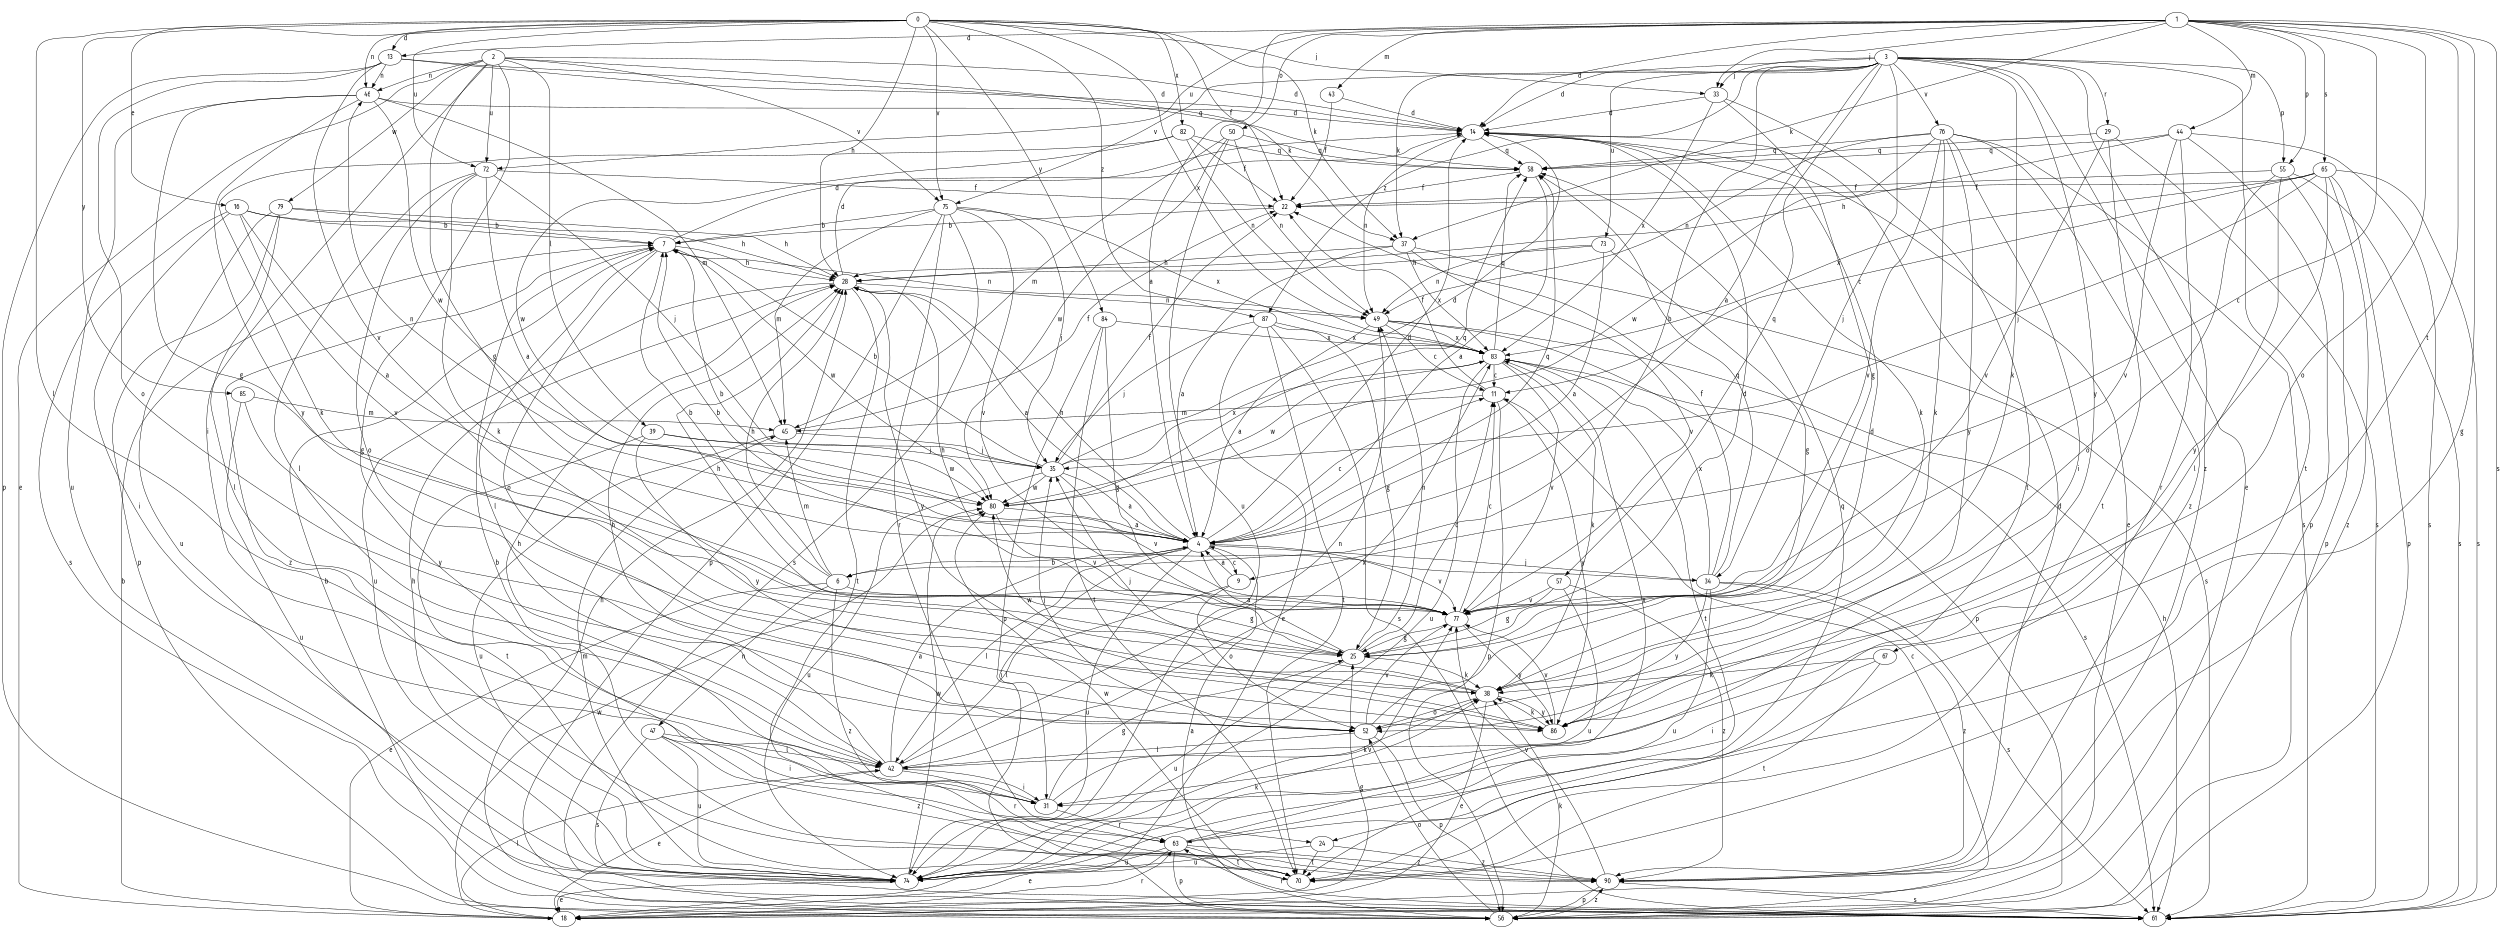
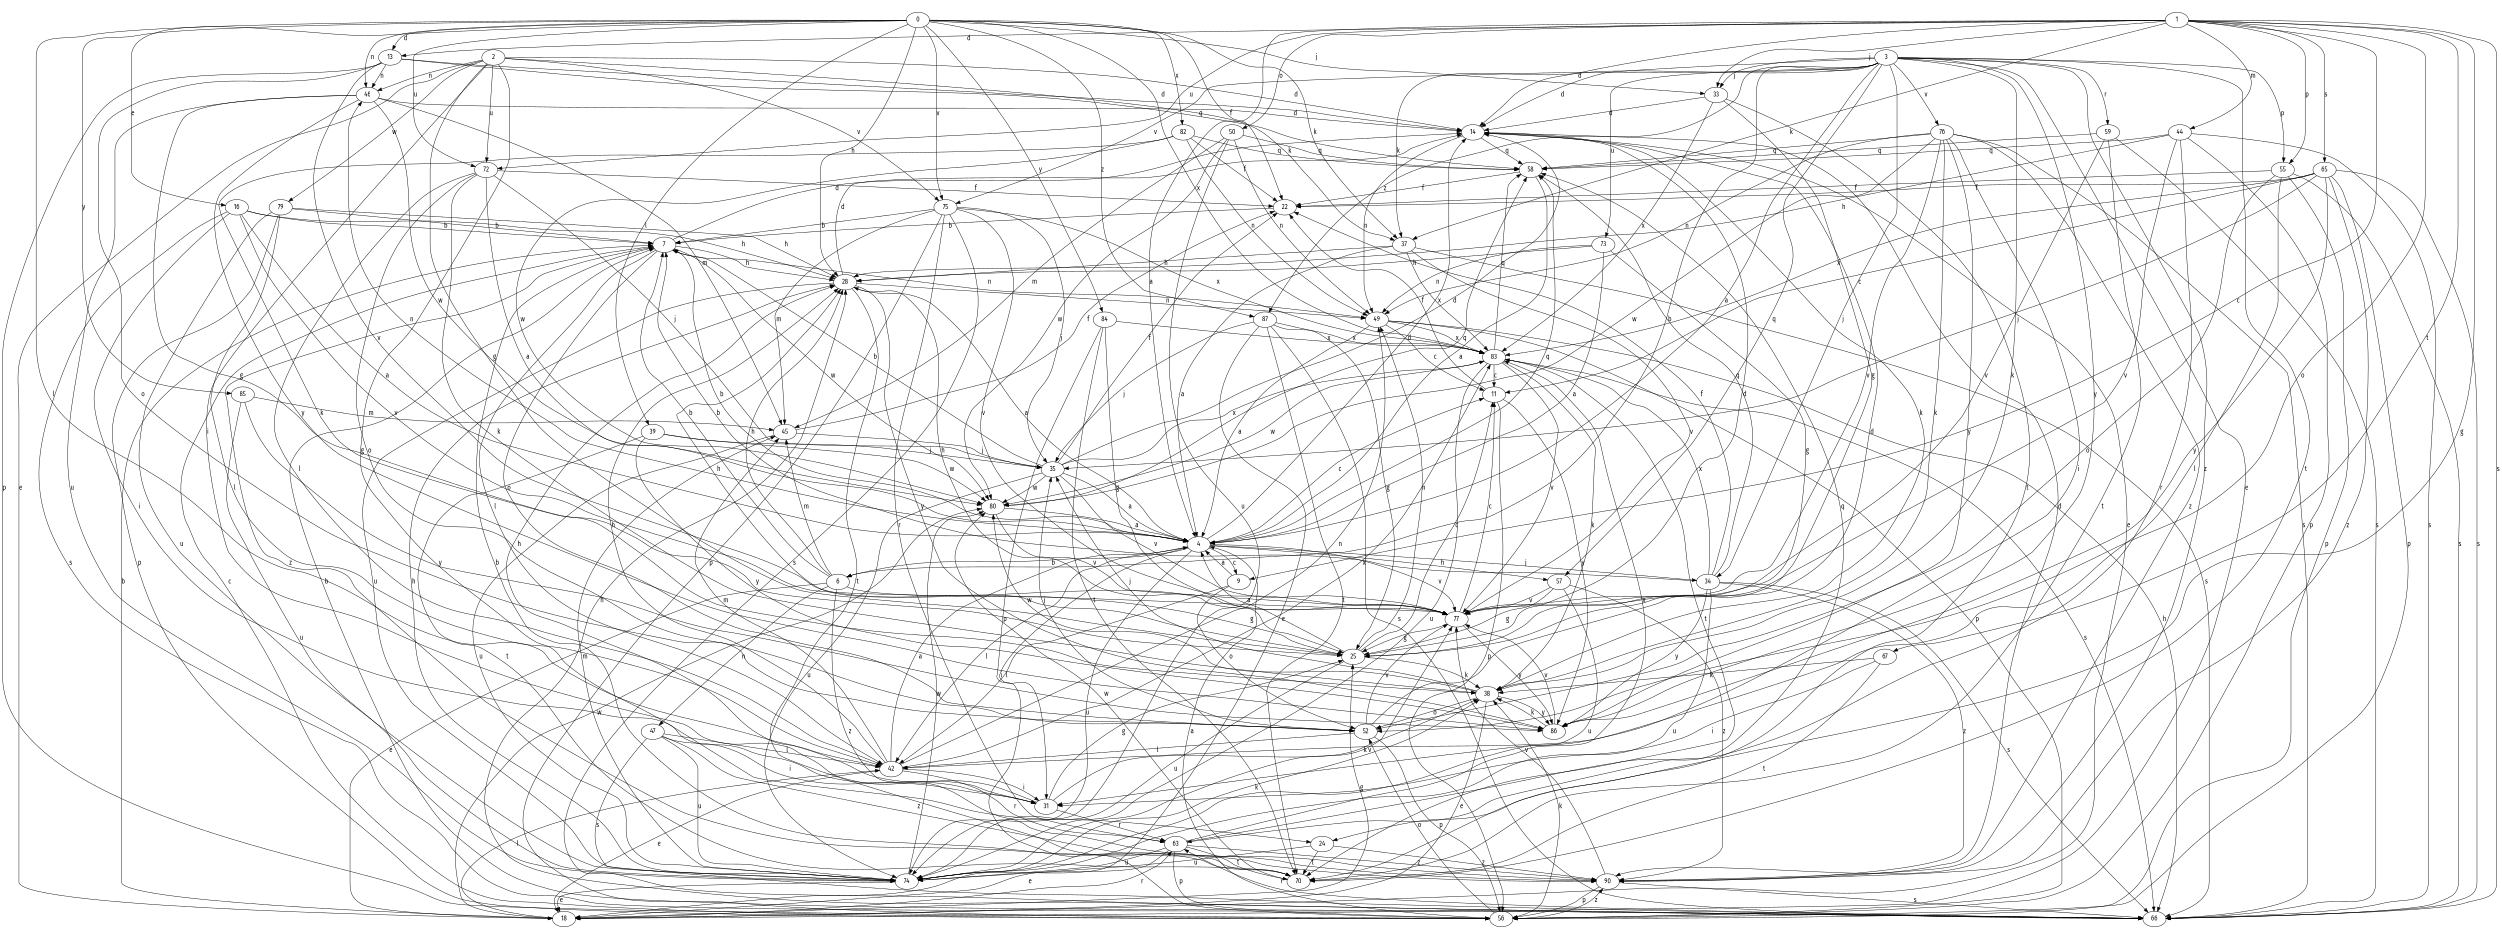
(1332, 95) -> none
(2108, 132) -> (2108, 132)
(550, 243) -> (683, 173)
(1044, 398) -> (1377, 559)
(1142, 413) -> (747, 620)
(1954, 751) -> (447, 879)
(2154, 919) -> (2154, 919)
